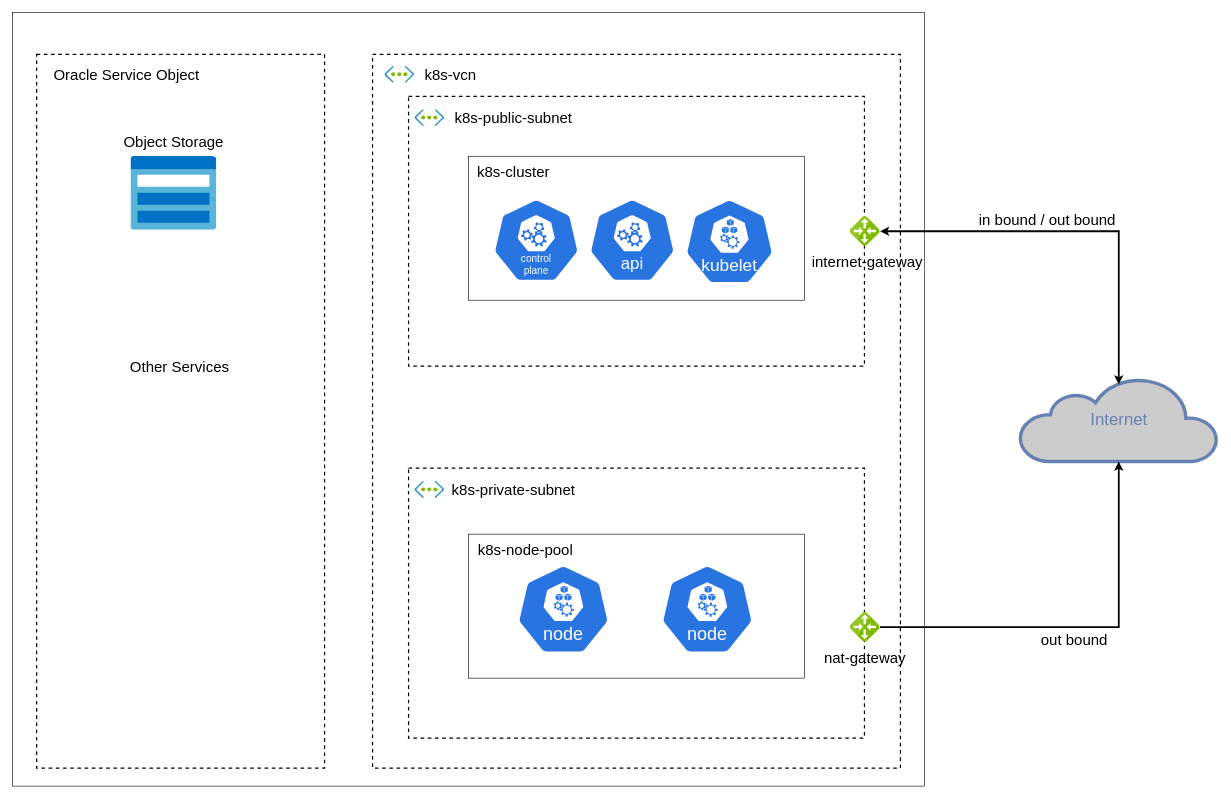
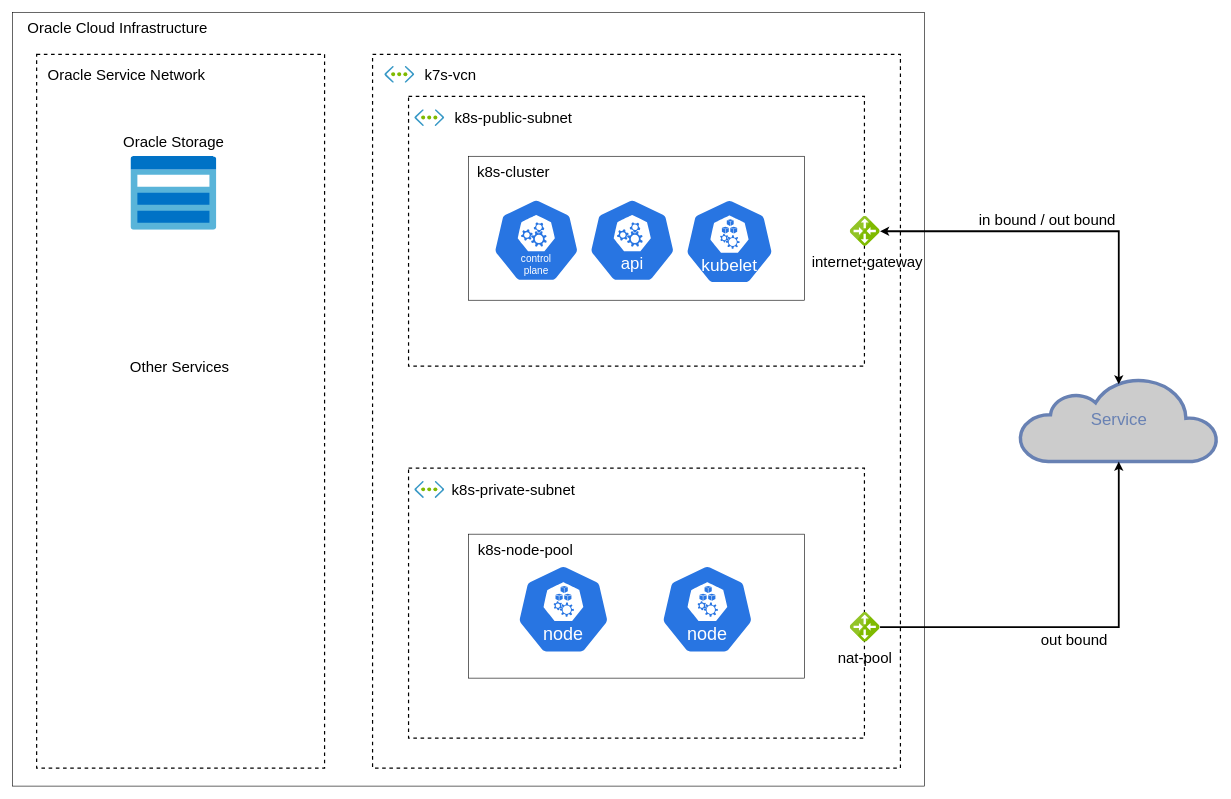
none -> (117, 27)
(126, 74) -> (126, 74)
(450, 74) -> (450, 74)
(173, 141) -> (173, 141)
(1119, 420) -> (1119, 420)
(865, 657) -> (865, 657)
